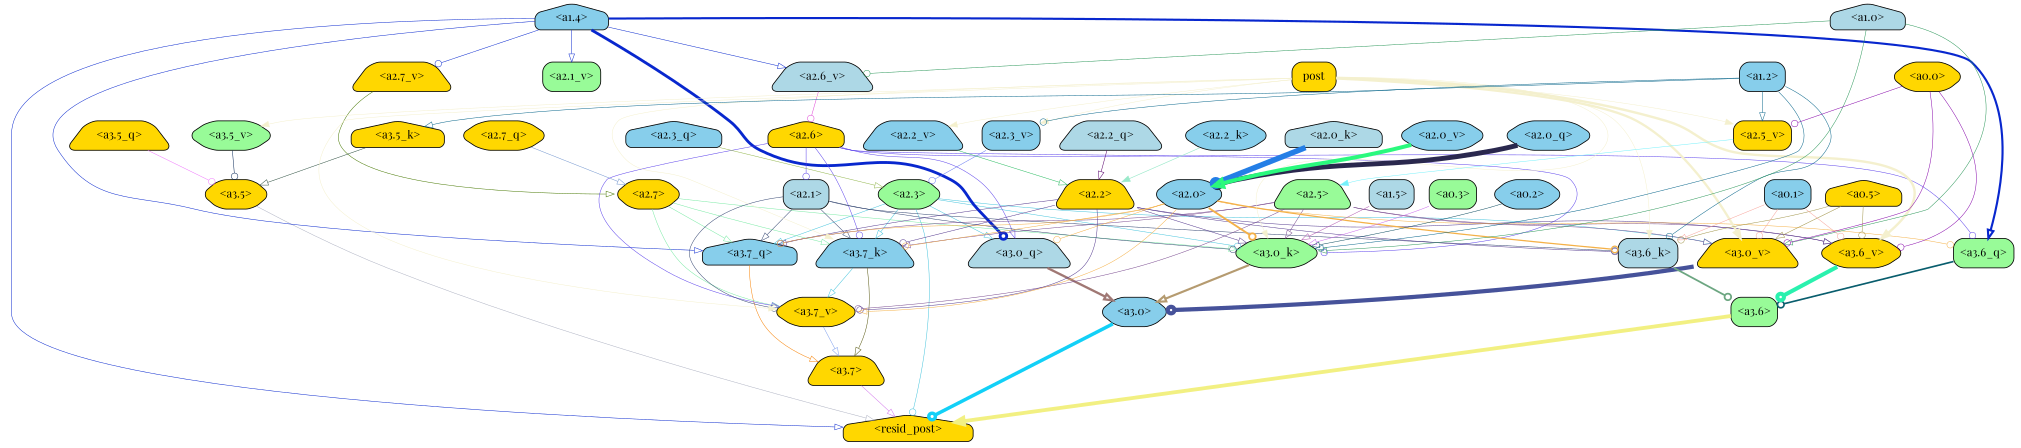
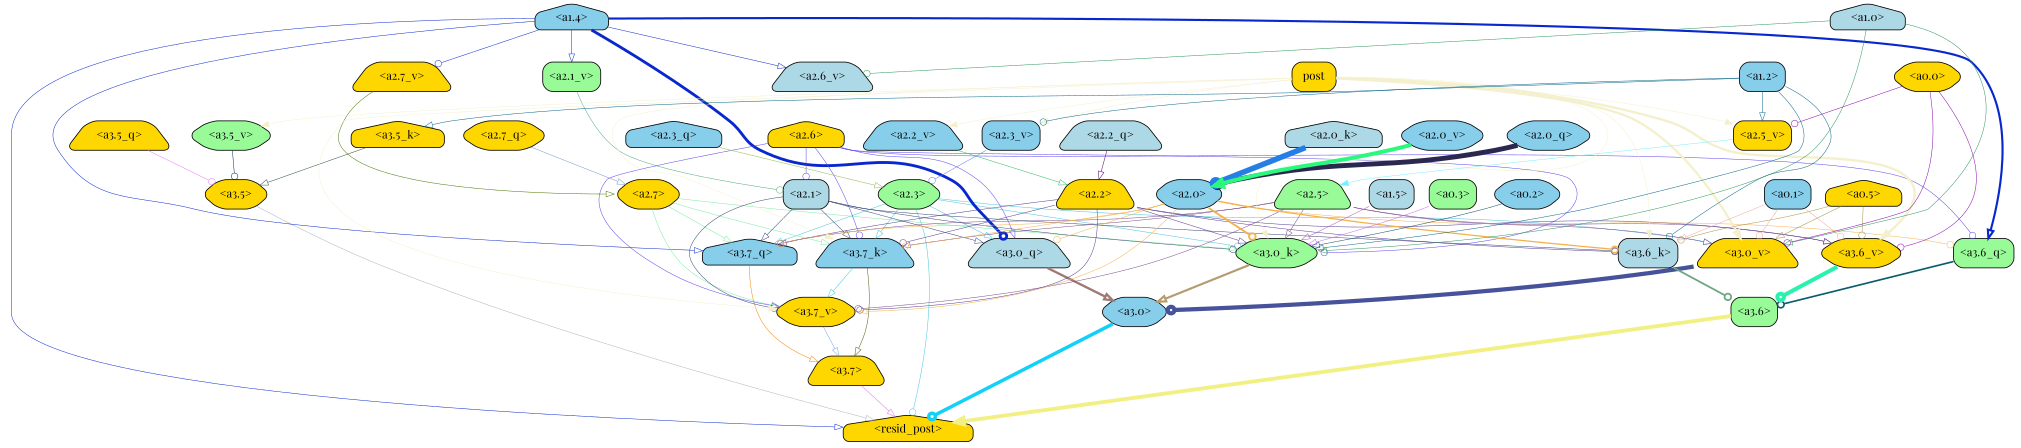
(815, 105) -> none
(1226, 136) -> none
none -> (644, 162)
none -> (902, 221)
